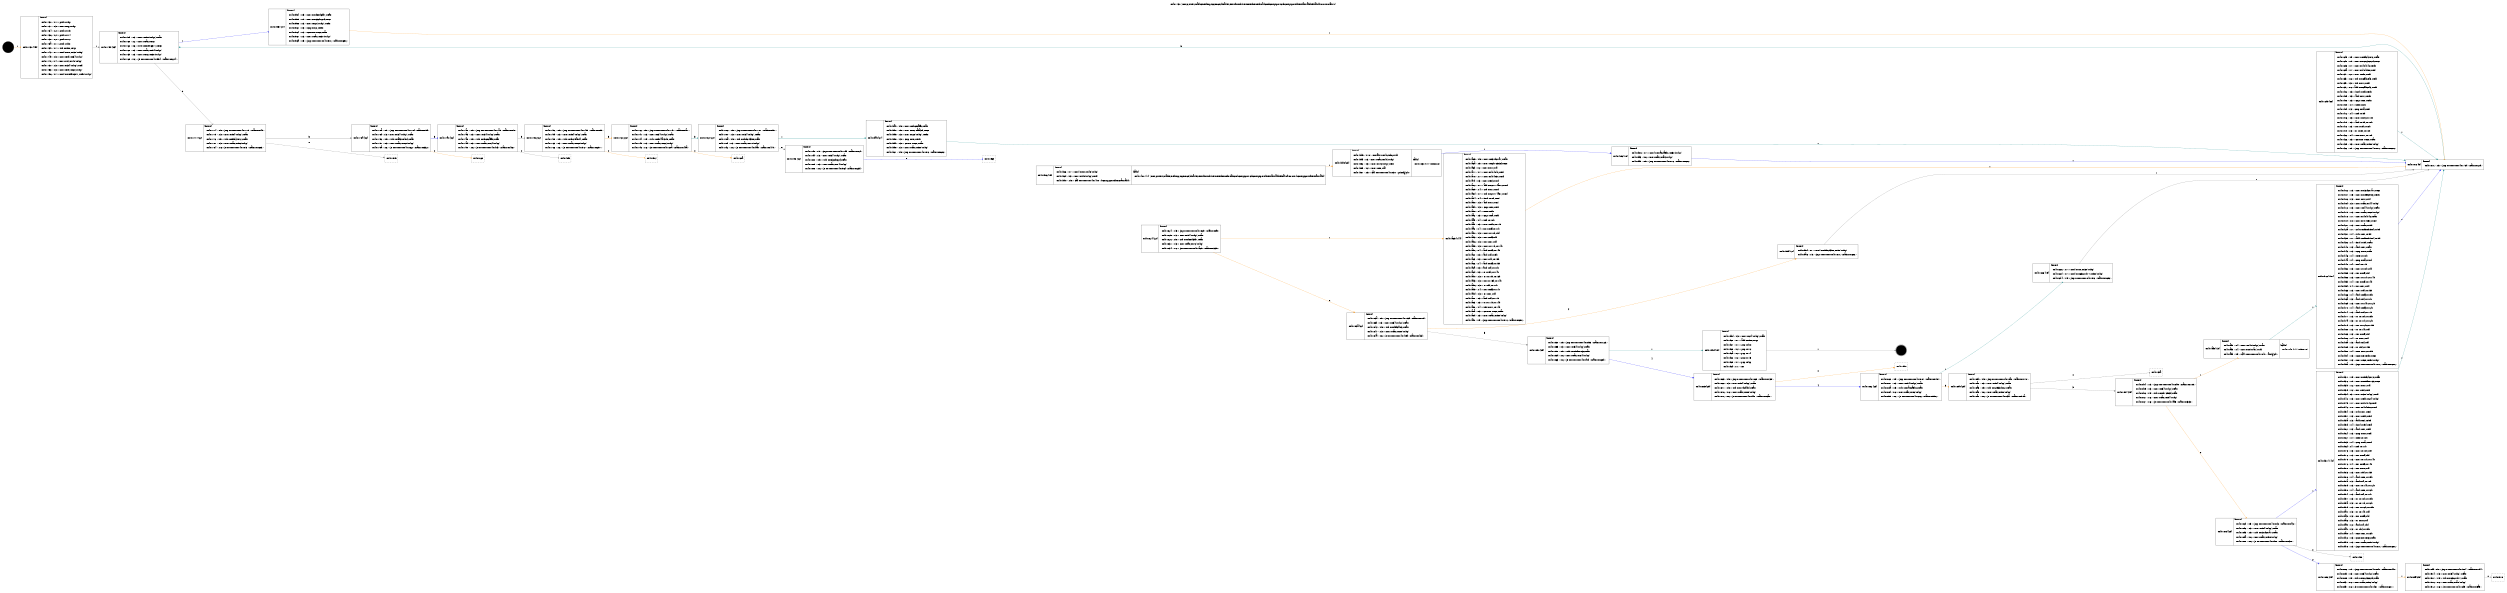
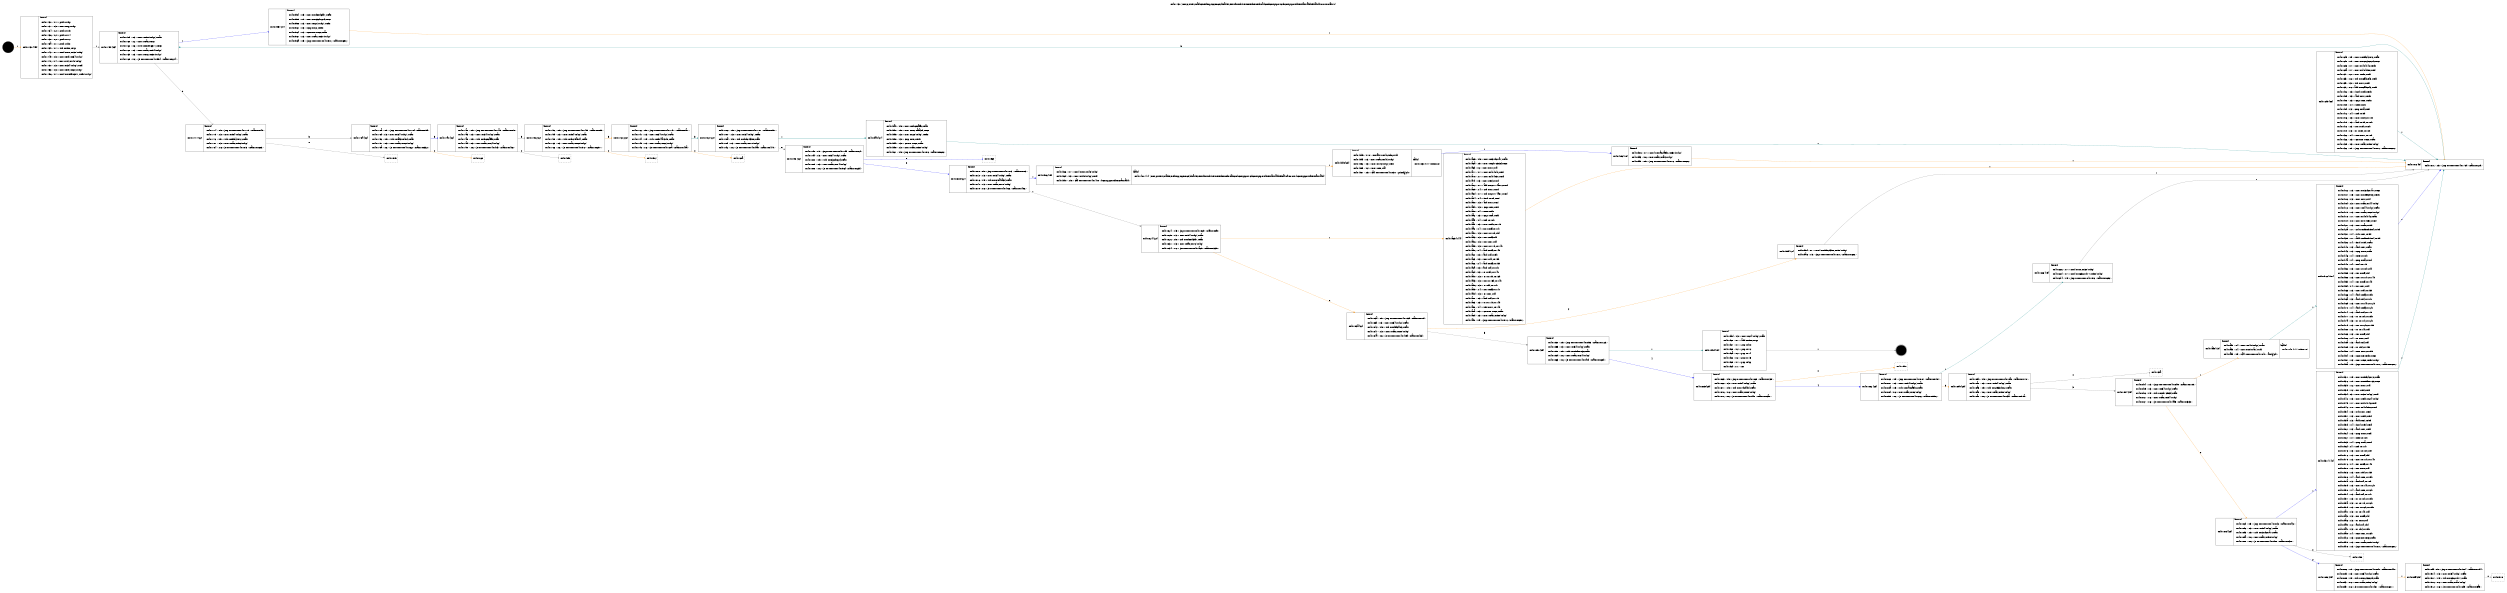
(2048, 162) -> (2048, 162)
none -> (989, 179)
